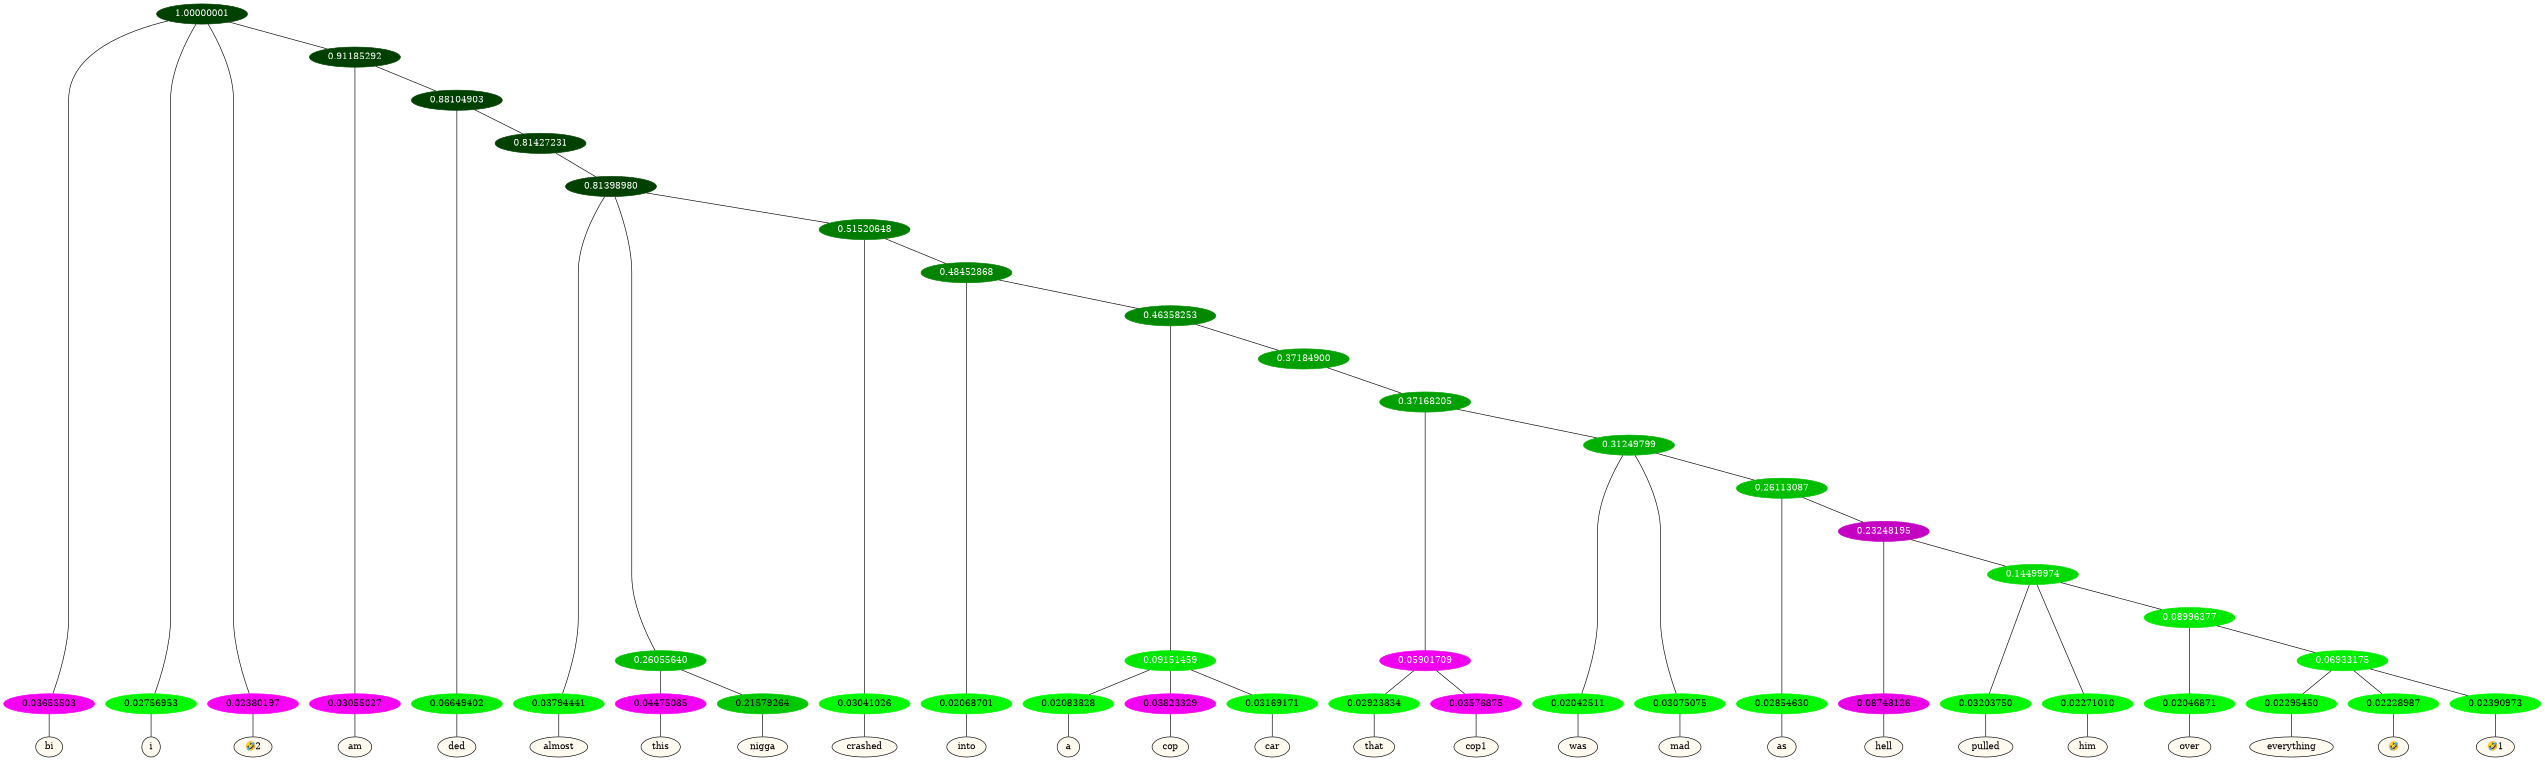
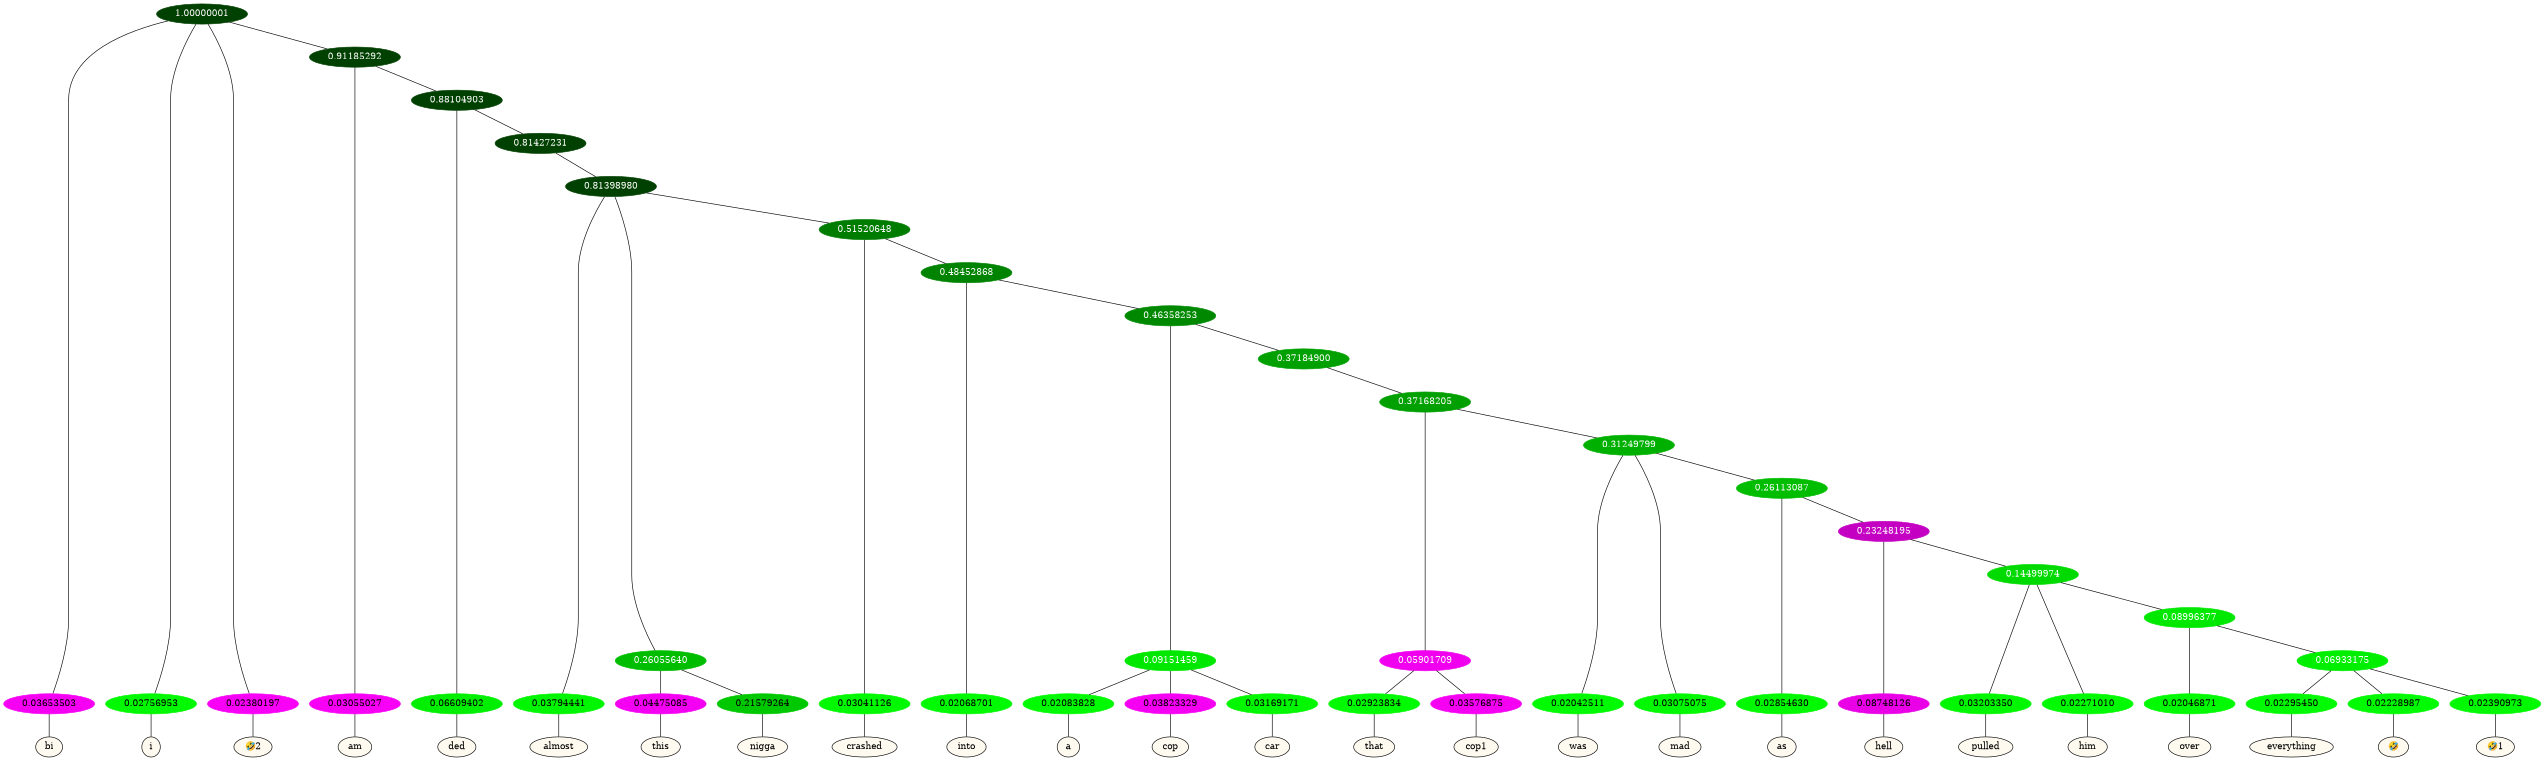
(457, 704) -> (457, 704)
(865, 704) -> (865, 704)
(1986, 704) -> (1986, 704)
